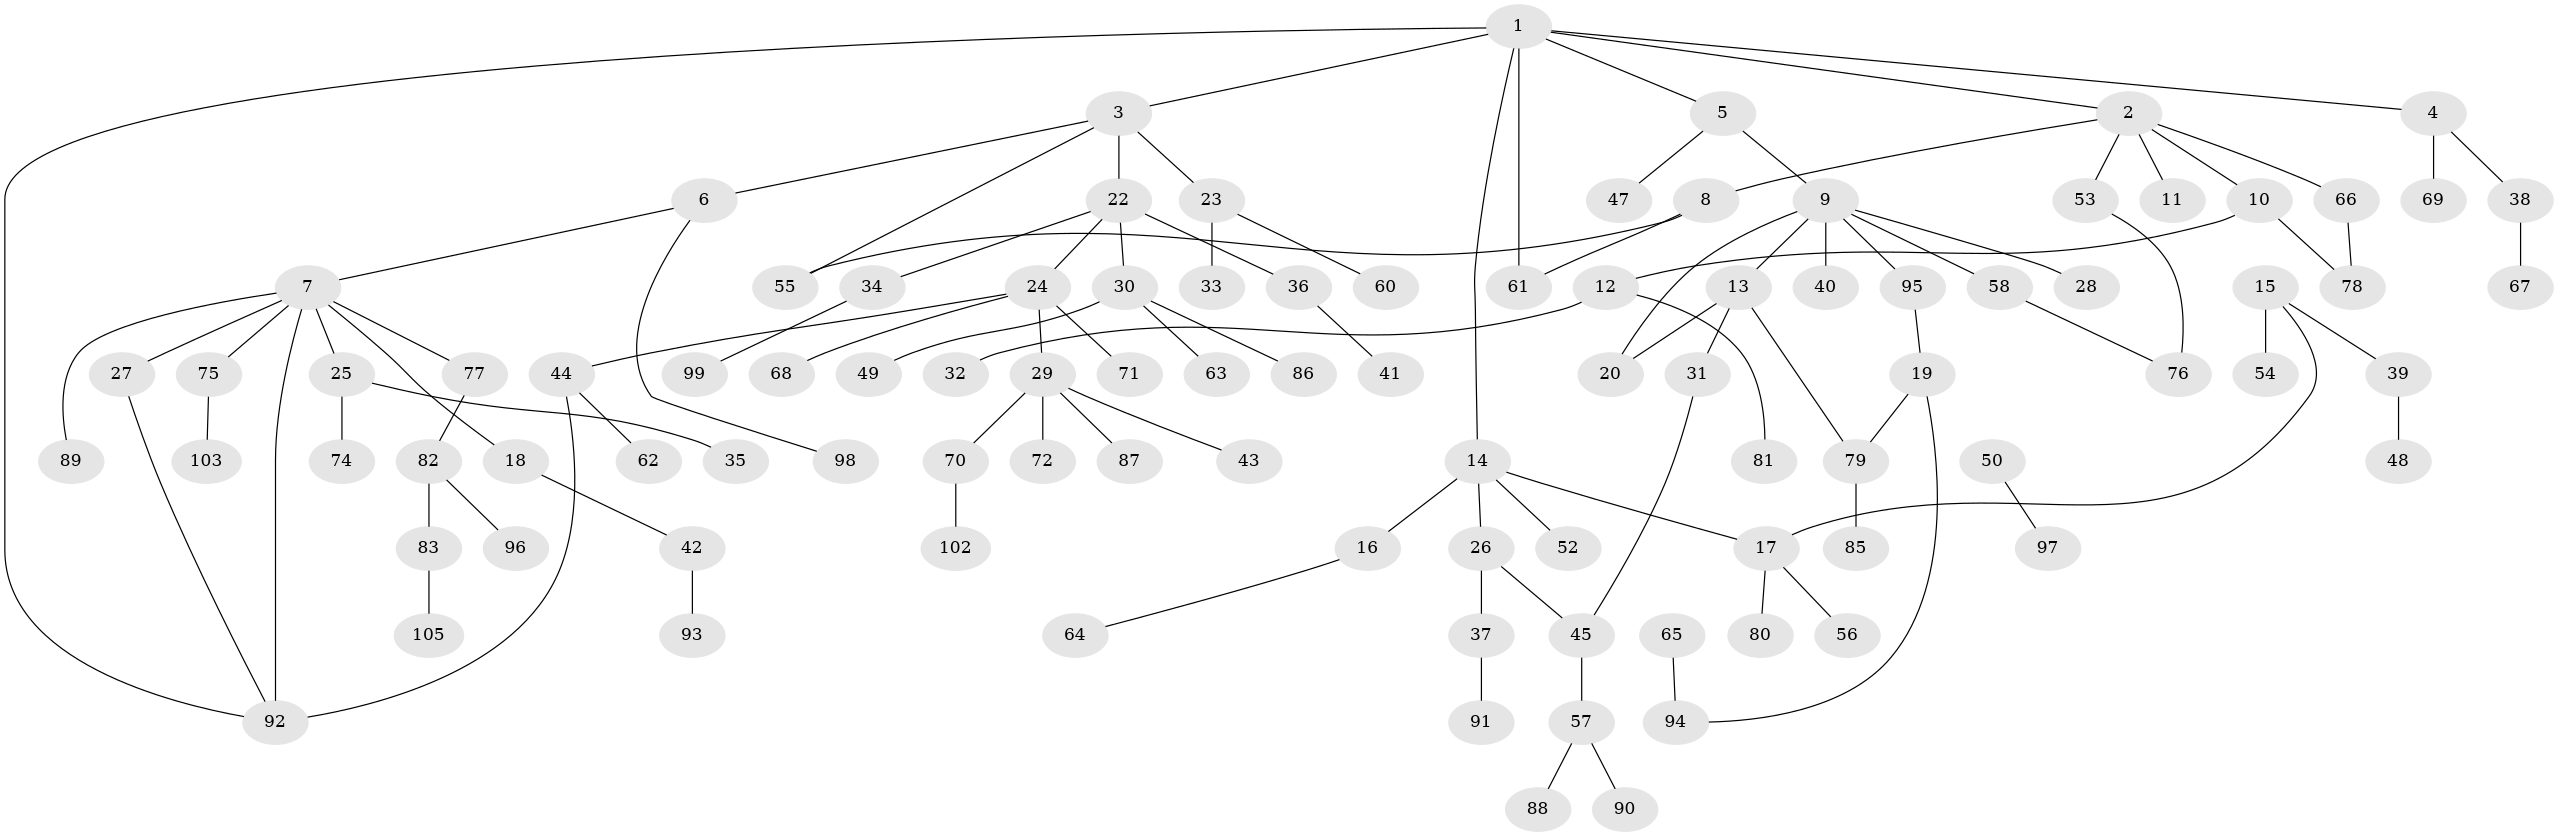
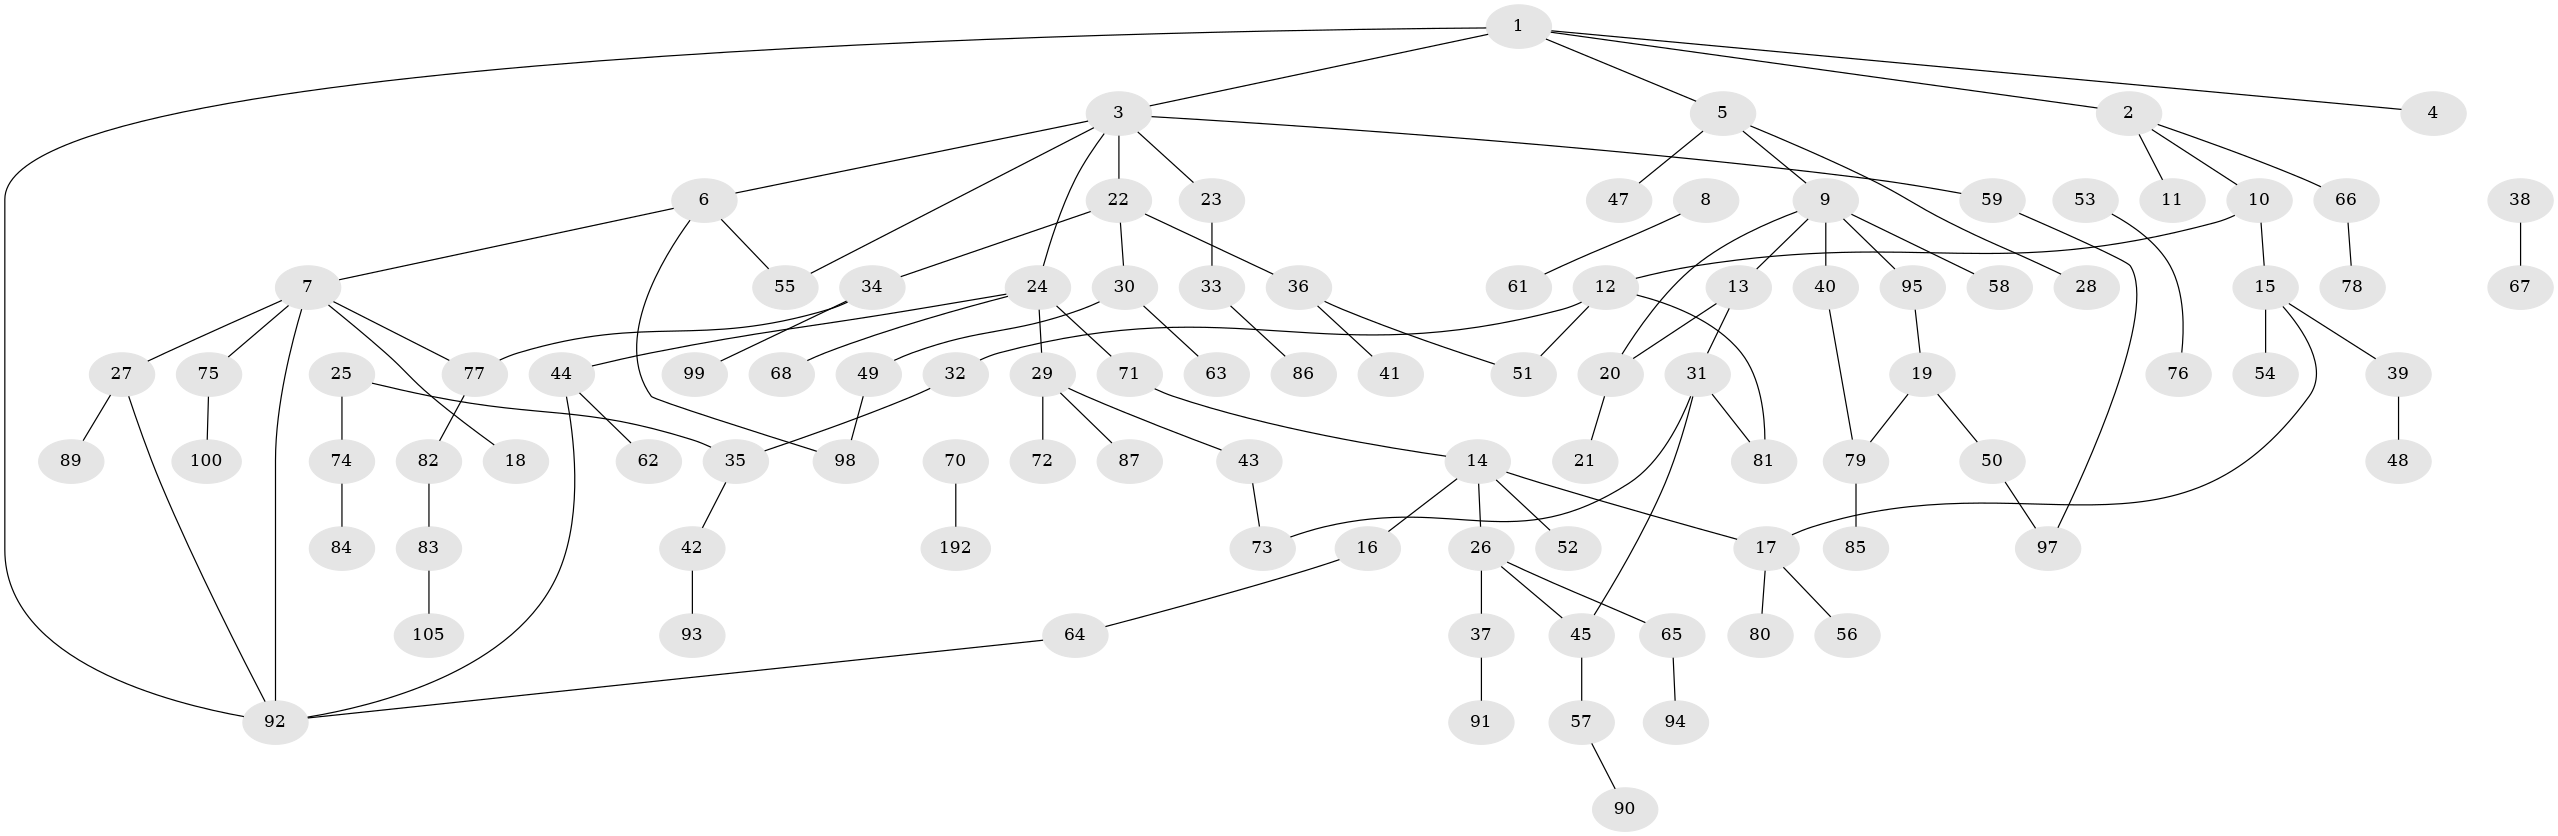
(1916, 151) -> none
(1519, 157) -> none
(2107, 157) -> none
(2477, 157) -> none
none -> (1993, 201)
(2434, 201) -> none
(1959, 240) -> (1906, 199)
(1478, 242) -> (1299, 430)
(1078, 244) -> (1067, 197)
(1246, 244) -> (745, 244)
(2306, 244) -> (2263, 244)
(1386, 288) -> none
(130, 325) -> (97, 418)
(325, 331) -> none
none -> (674, 331)
(2089, 331) -> none
(1224, 336) -> (1266, 339)
none -> (1524, 375)
(1797, 375) -> (1841, 375)
(999, 418) -> none
none -> (1731, 418)
none -> (848, 421)
none -> (855, 427)
(207, 462) -> (207, 462)
none -> (1585, 462)
(604, 505) -> (714, 505)
none -> (342, 549)
(516, 549) -> none
(956, 549) -> (956, 549)
none -> (1263, 549)
none -> (1576, 593)
(1911, 627) -> (1957, 418)
none -> (675, 679)
(1538, 810) -> none
